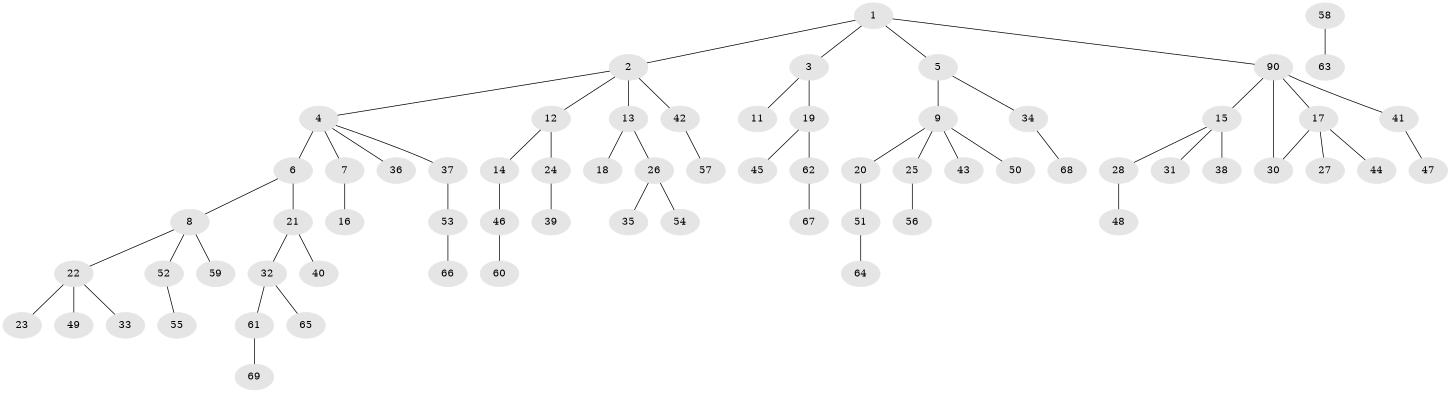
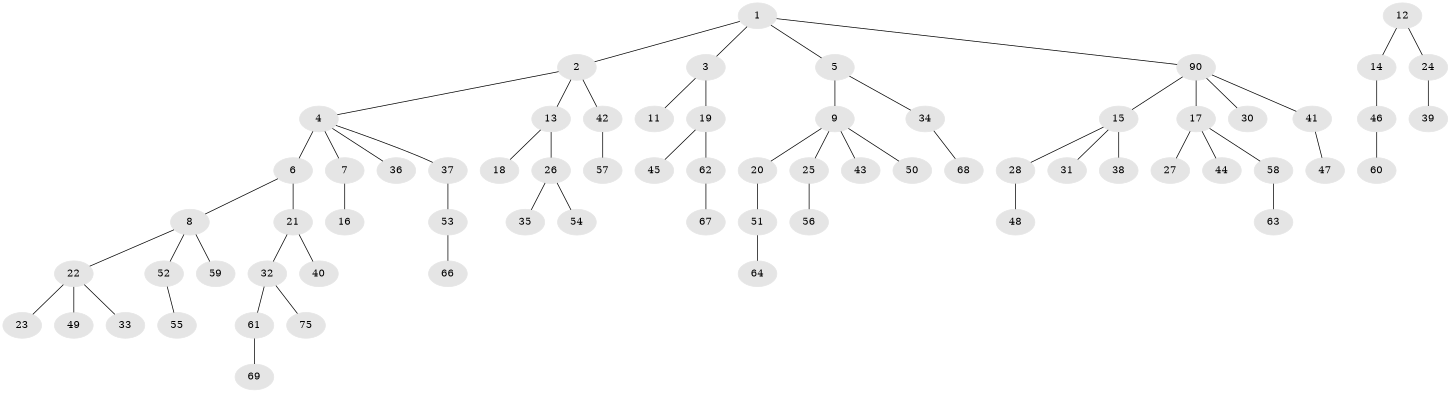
(590, 93) -> none
(1296, 145) -> (1235, 145)
(306, 325) -> (306, 325)
